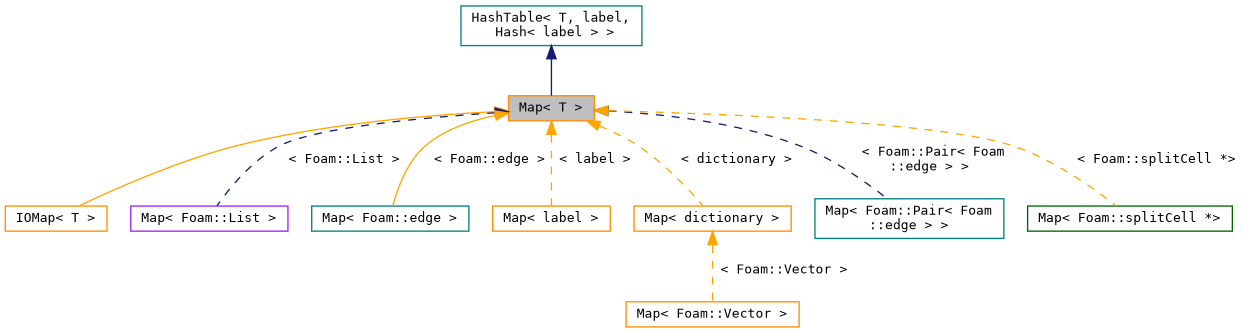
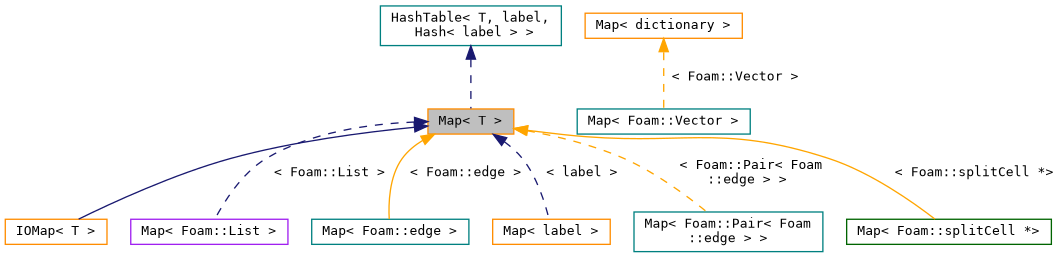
(551, 77) -> (471, 84)
(871, 124) -> (740, 140)
(756, 132) -> (623, 158)
(282, 136) -> (242, 156)
(656, 159) -> none
(551, 170) -> (534, 176)
(713, 314) -> (664, 122)
